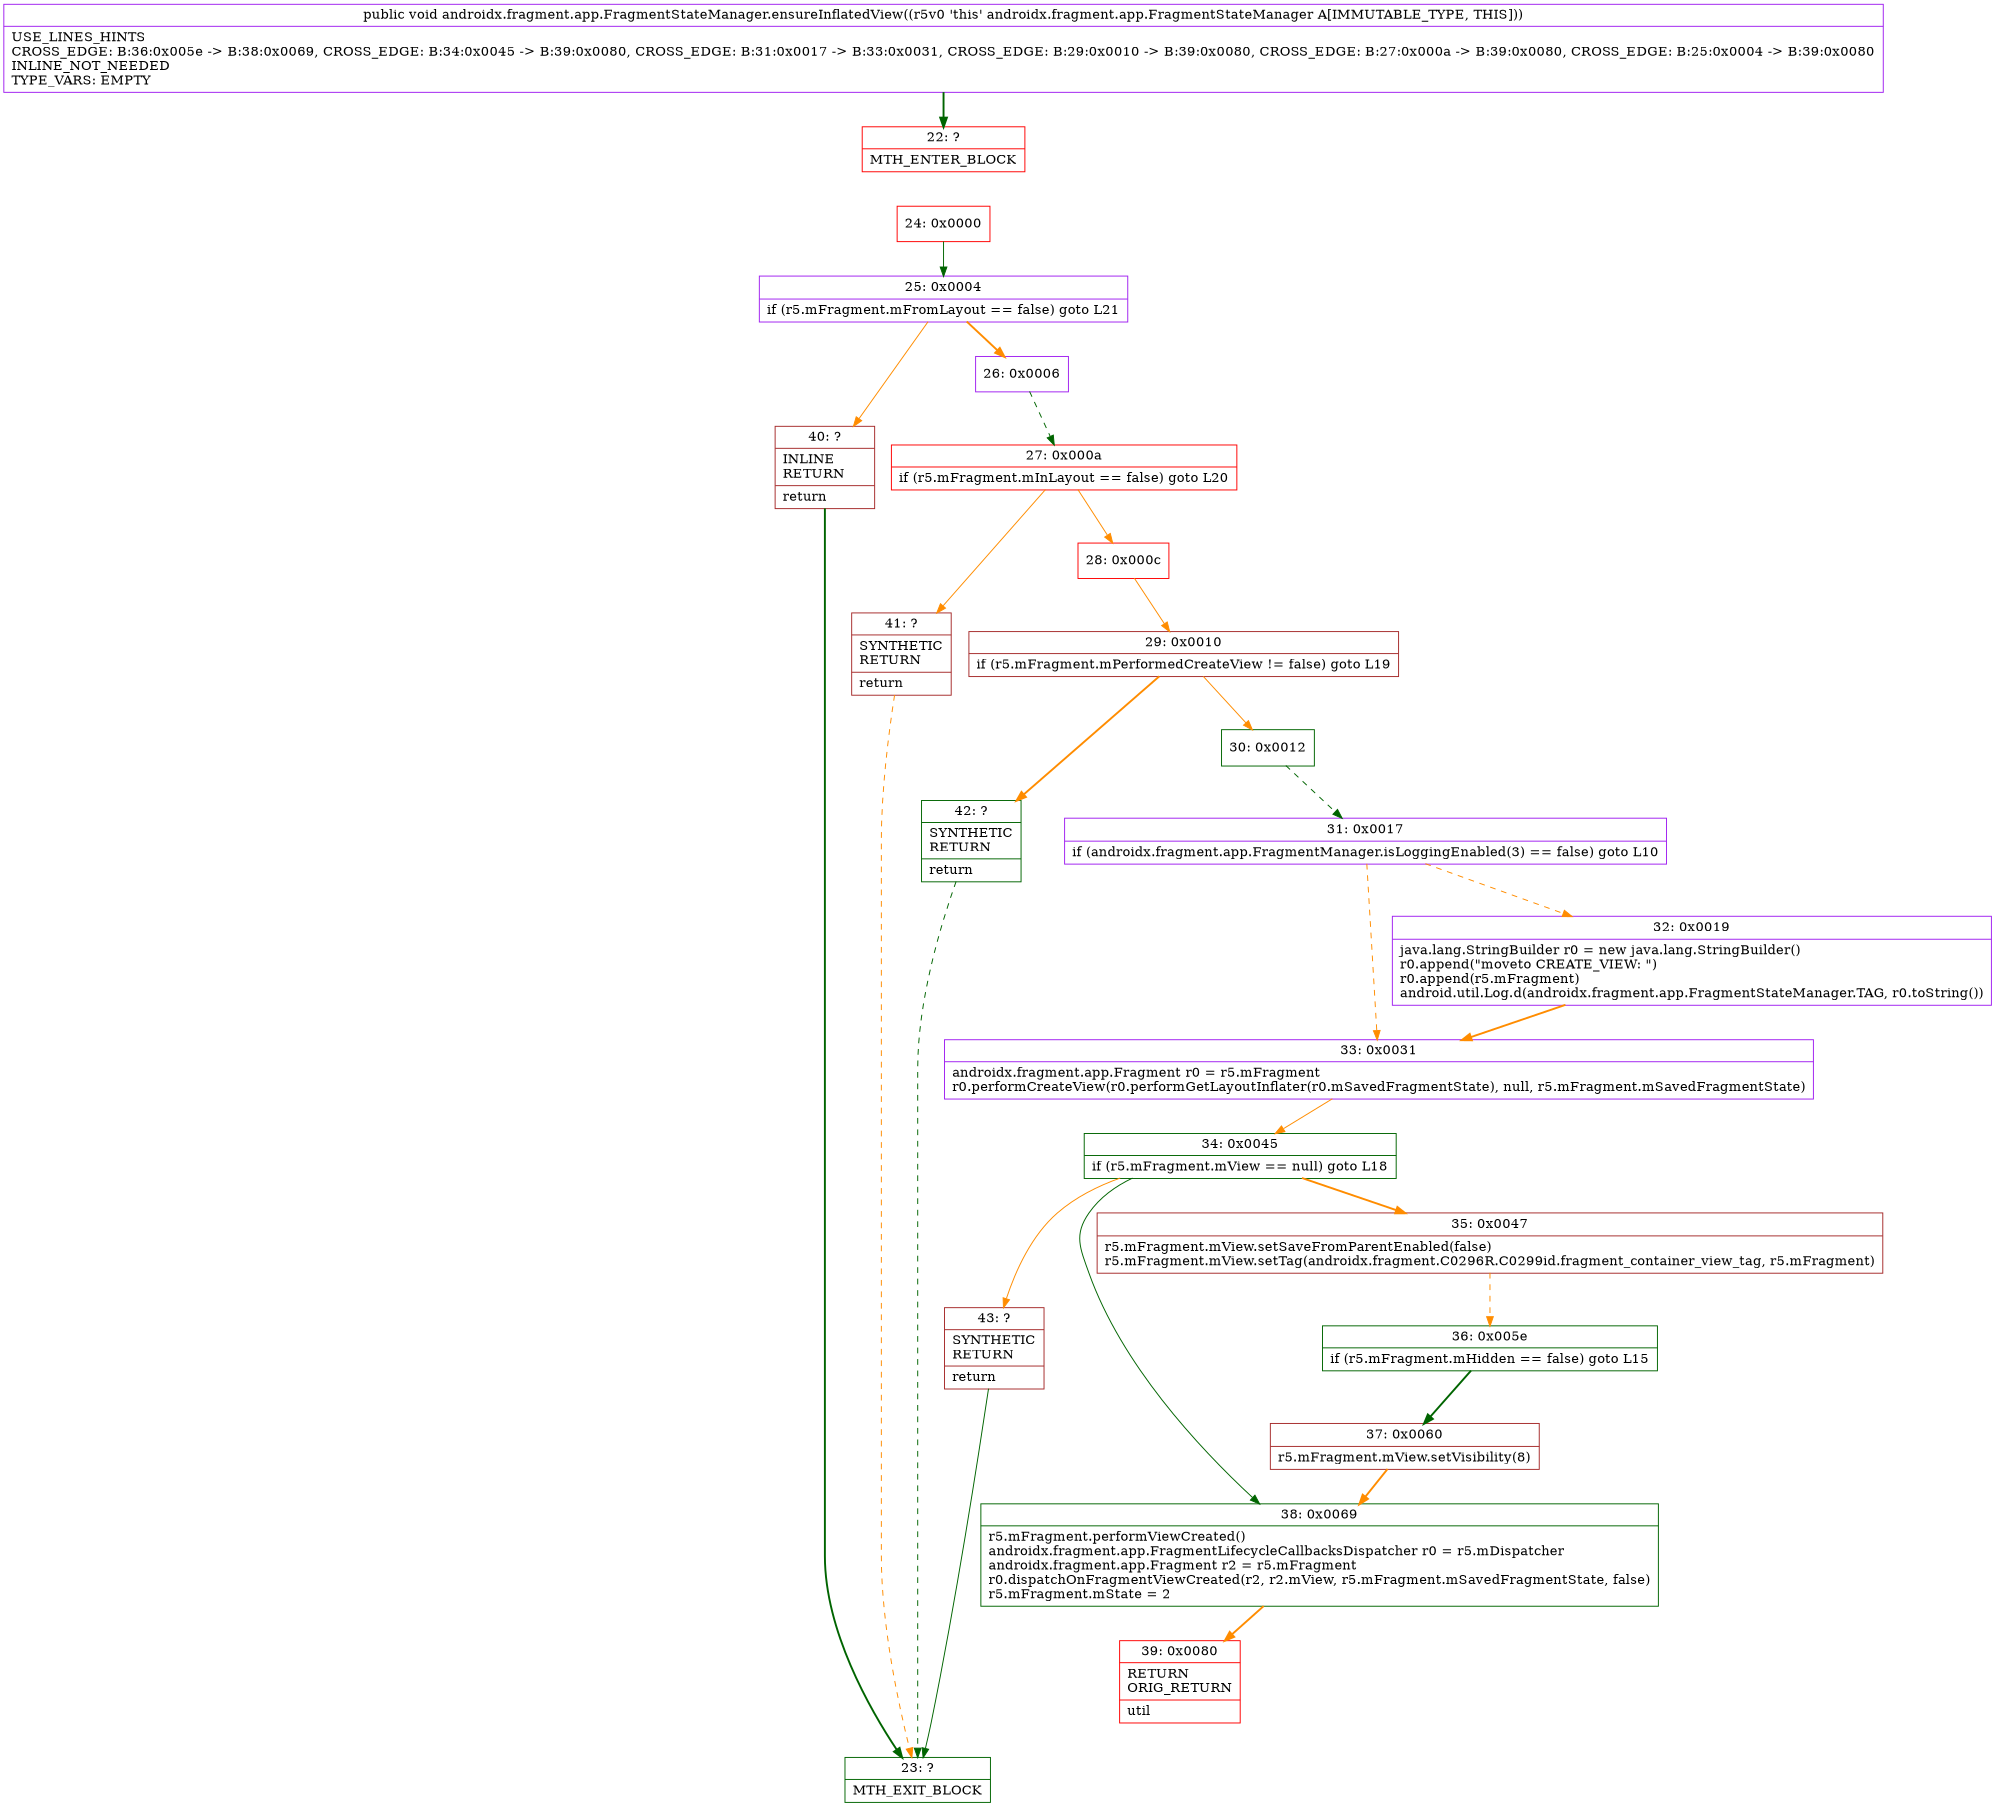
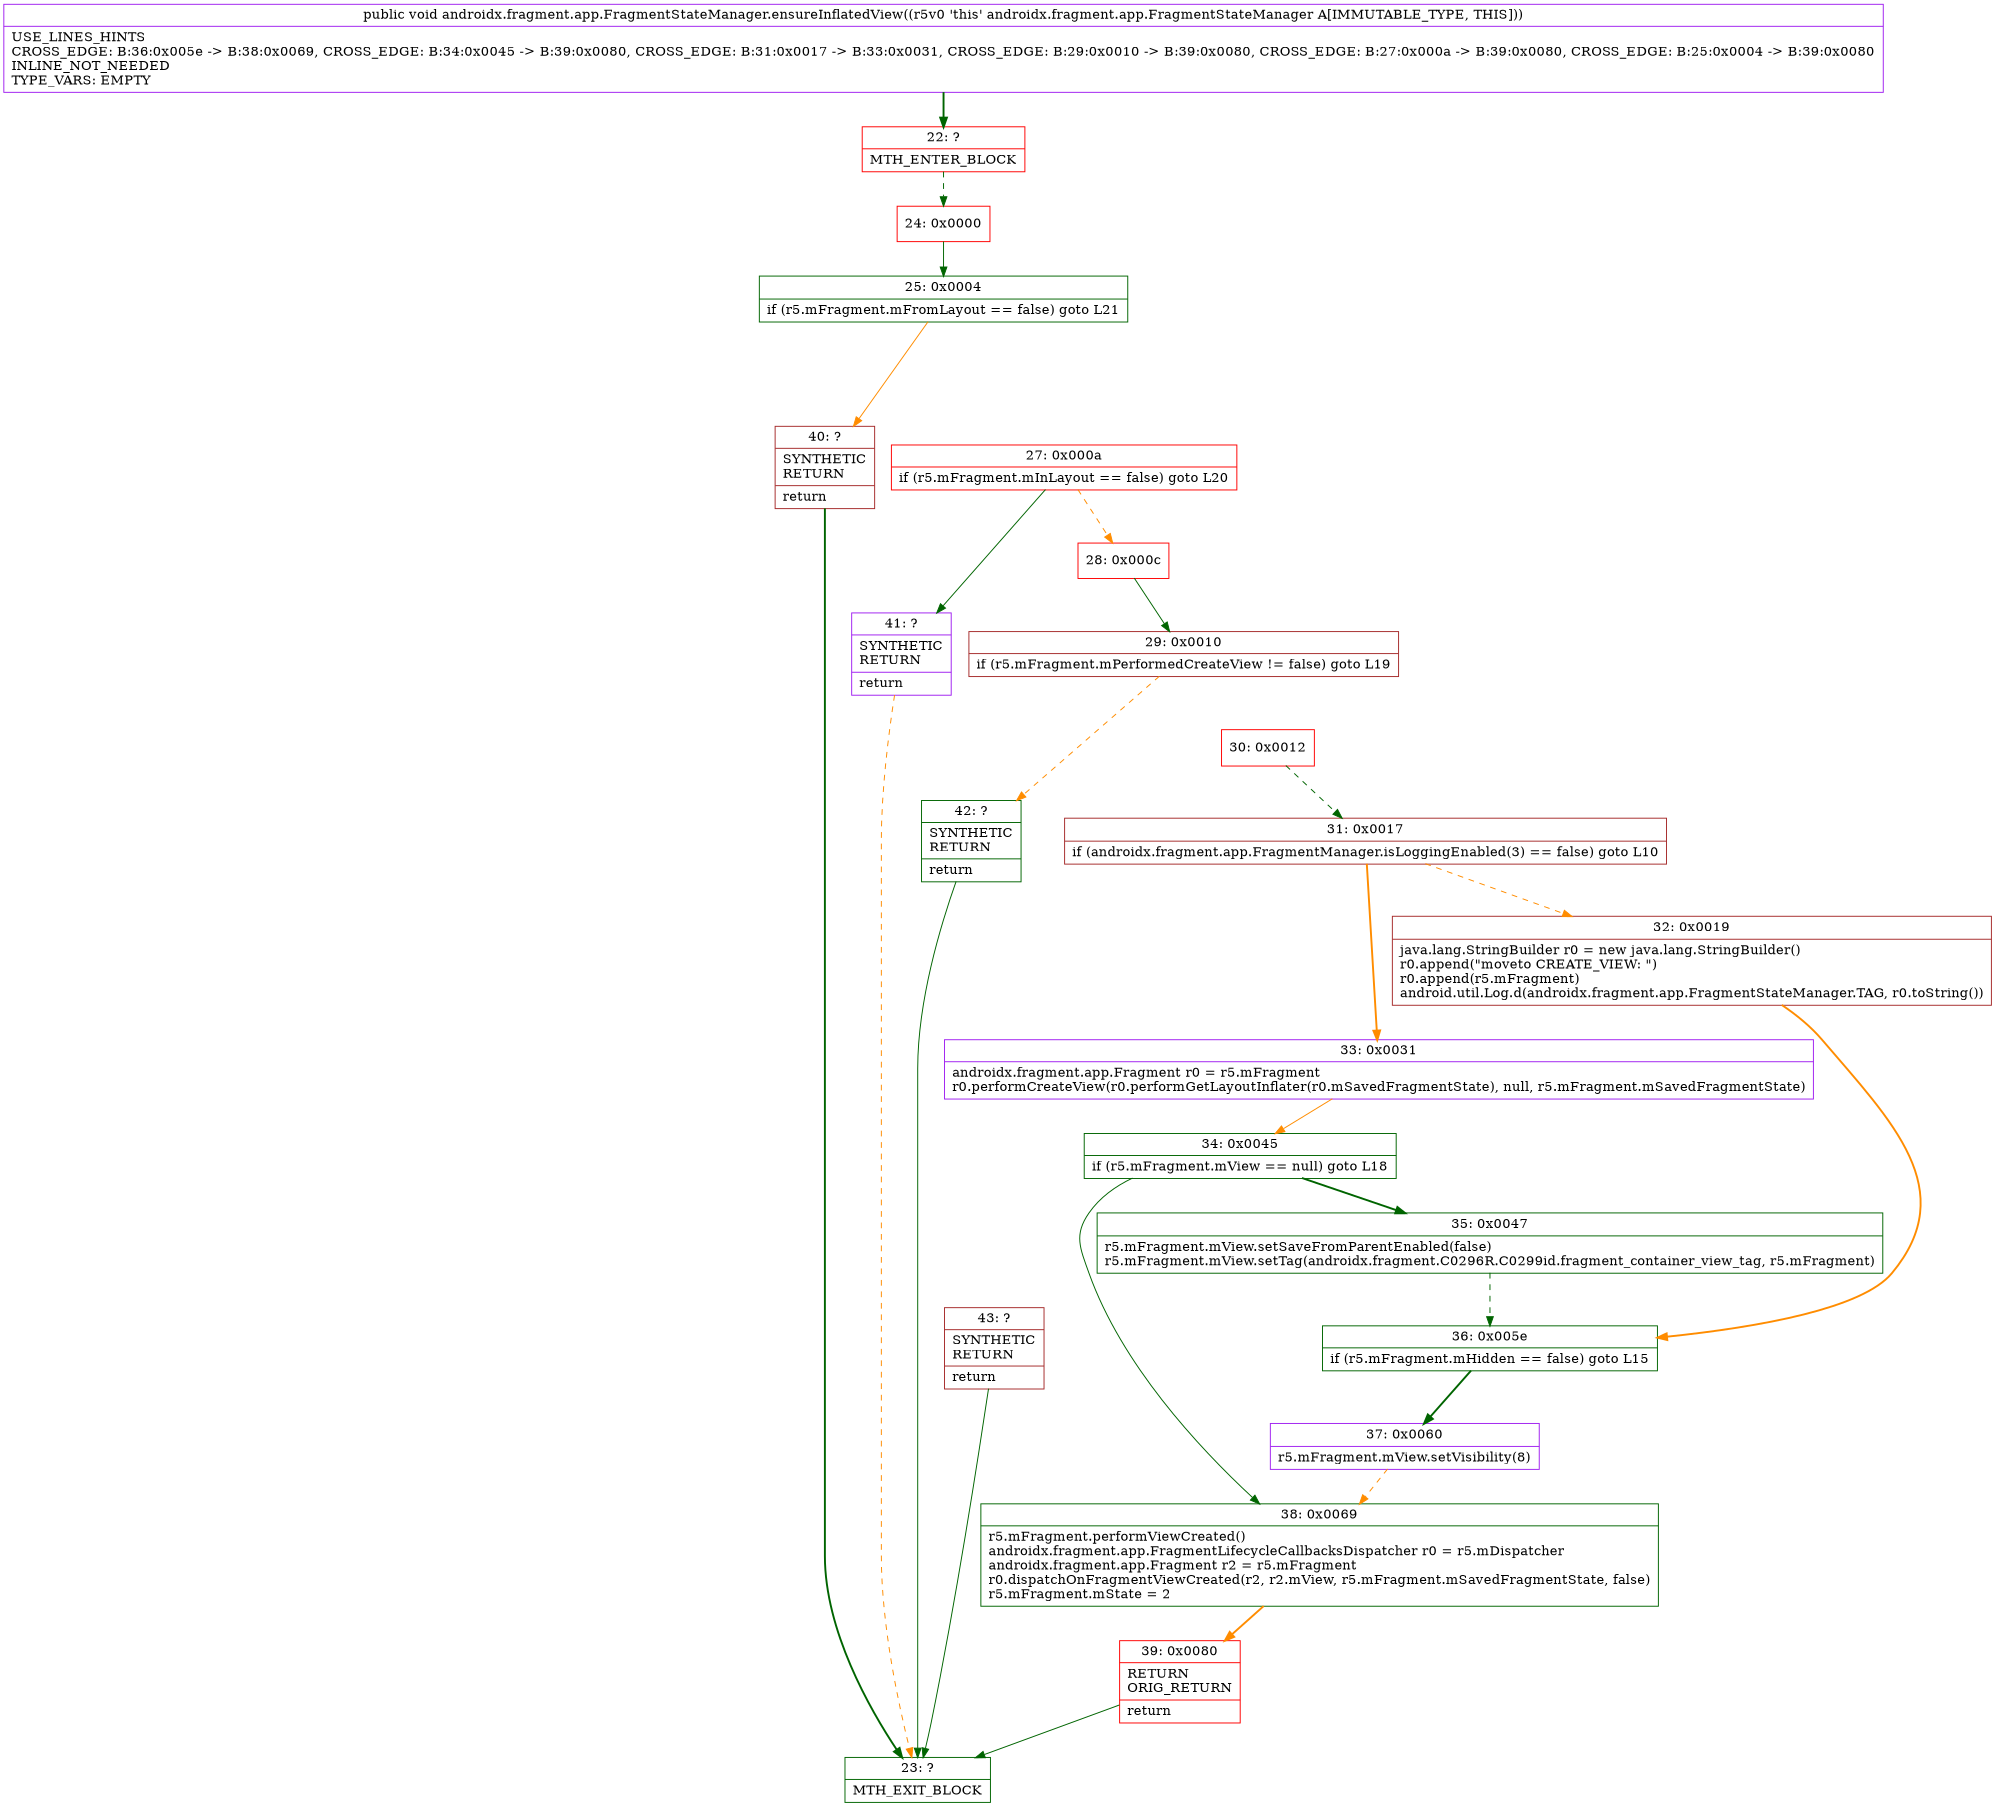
none -> (944, 184)
(944, 299) -> (944, 299)
(1022, 374) -> none
(809, 459) -> (825, 459)
(1093, 512) -> (1093, 512)
(994, 548) -> (994, 548)
(1149, 601) -> (1149, 601)
(901, 654) -> (901, 654)
(1225, 700) -> none
(1092, 735) -> (1092, 735)
(1268, 748) -> (1268, 748)
(1366, 841) -> (1366, 841)
(1372, 947) -> (1372, 947)
(1692, 961) -> (1692, 961)
(1518, 1021) -> (1914, 1235)
(1349, 1194) -> (1349, 1194)
(1047, 1223) -> none
(1490, 1243) -> (1490, 1243)
(1490, 1295) -> (1490, 1295)
(918, 1312) -> (918, 1312)
(1405, 1446) -> (1405, 1446)
(1376, 1483) -> (1376, 1483)
(1139, 1711) -> (1149, 1711)
none -> (1052, 1730)
